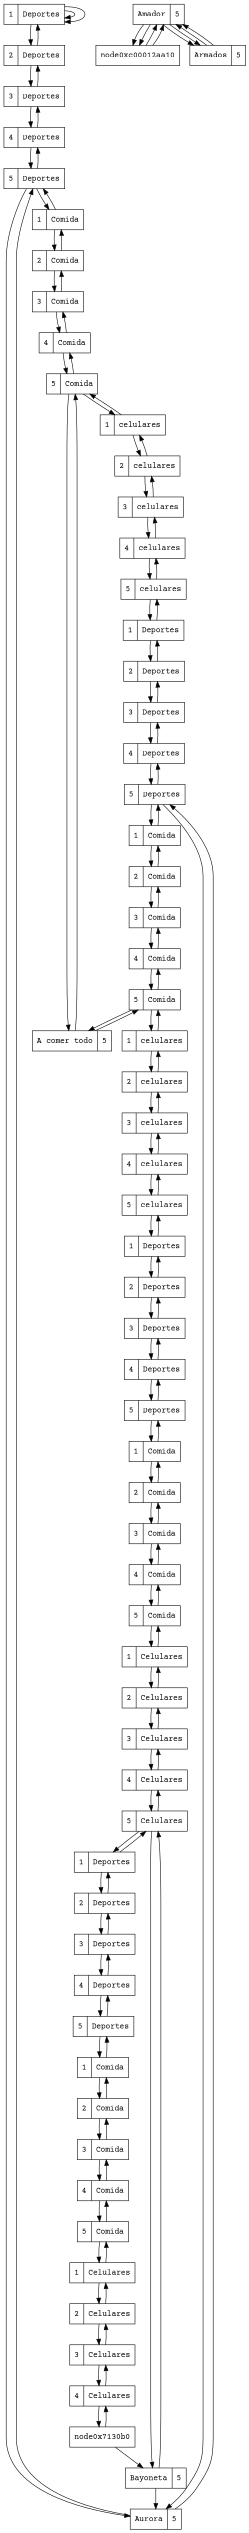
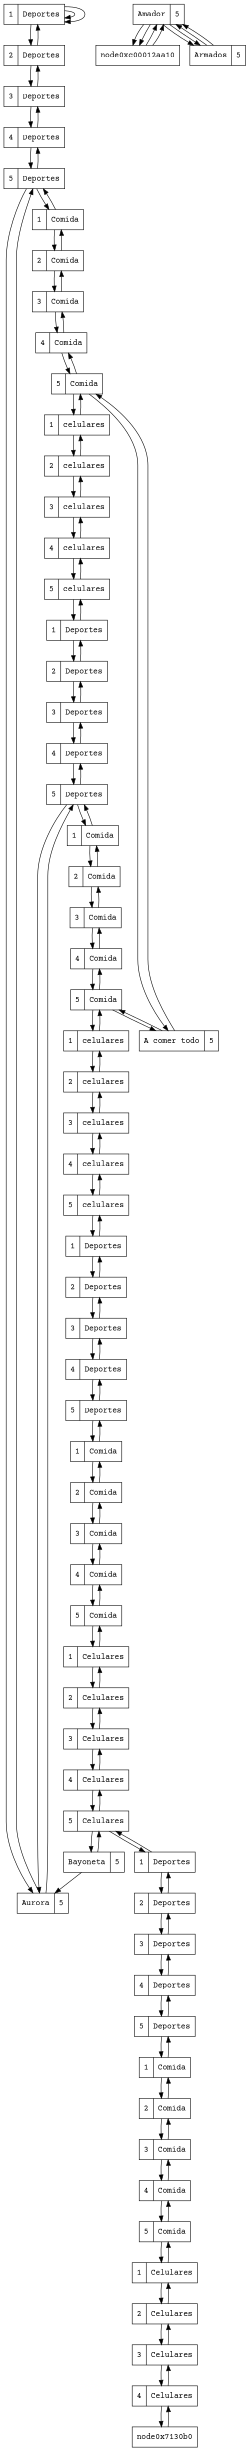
(127, 2456) -> none
